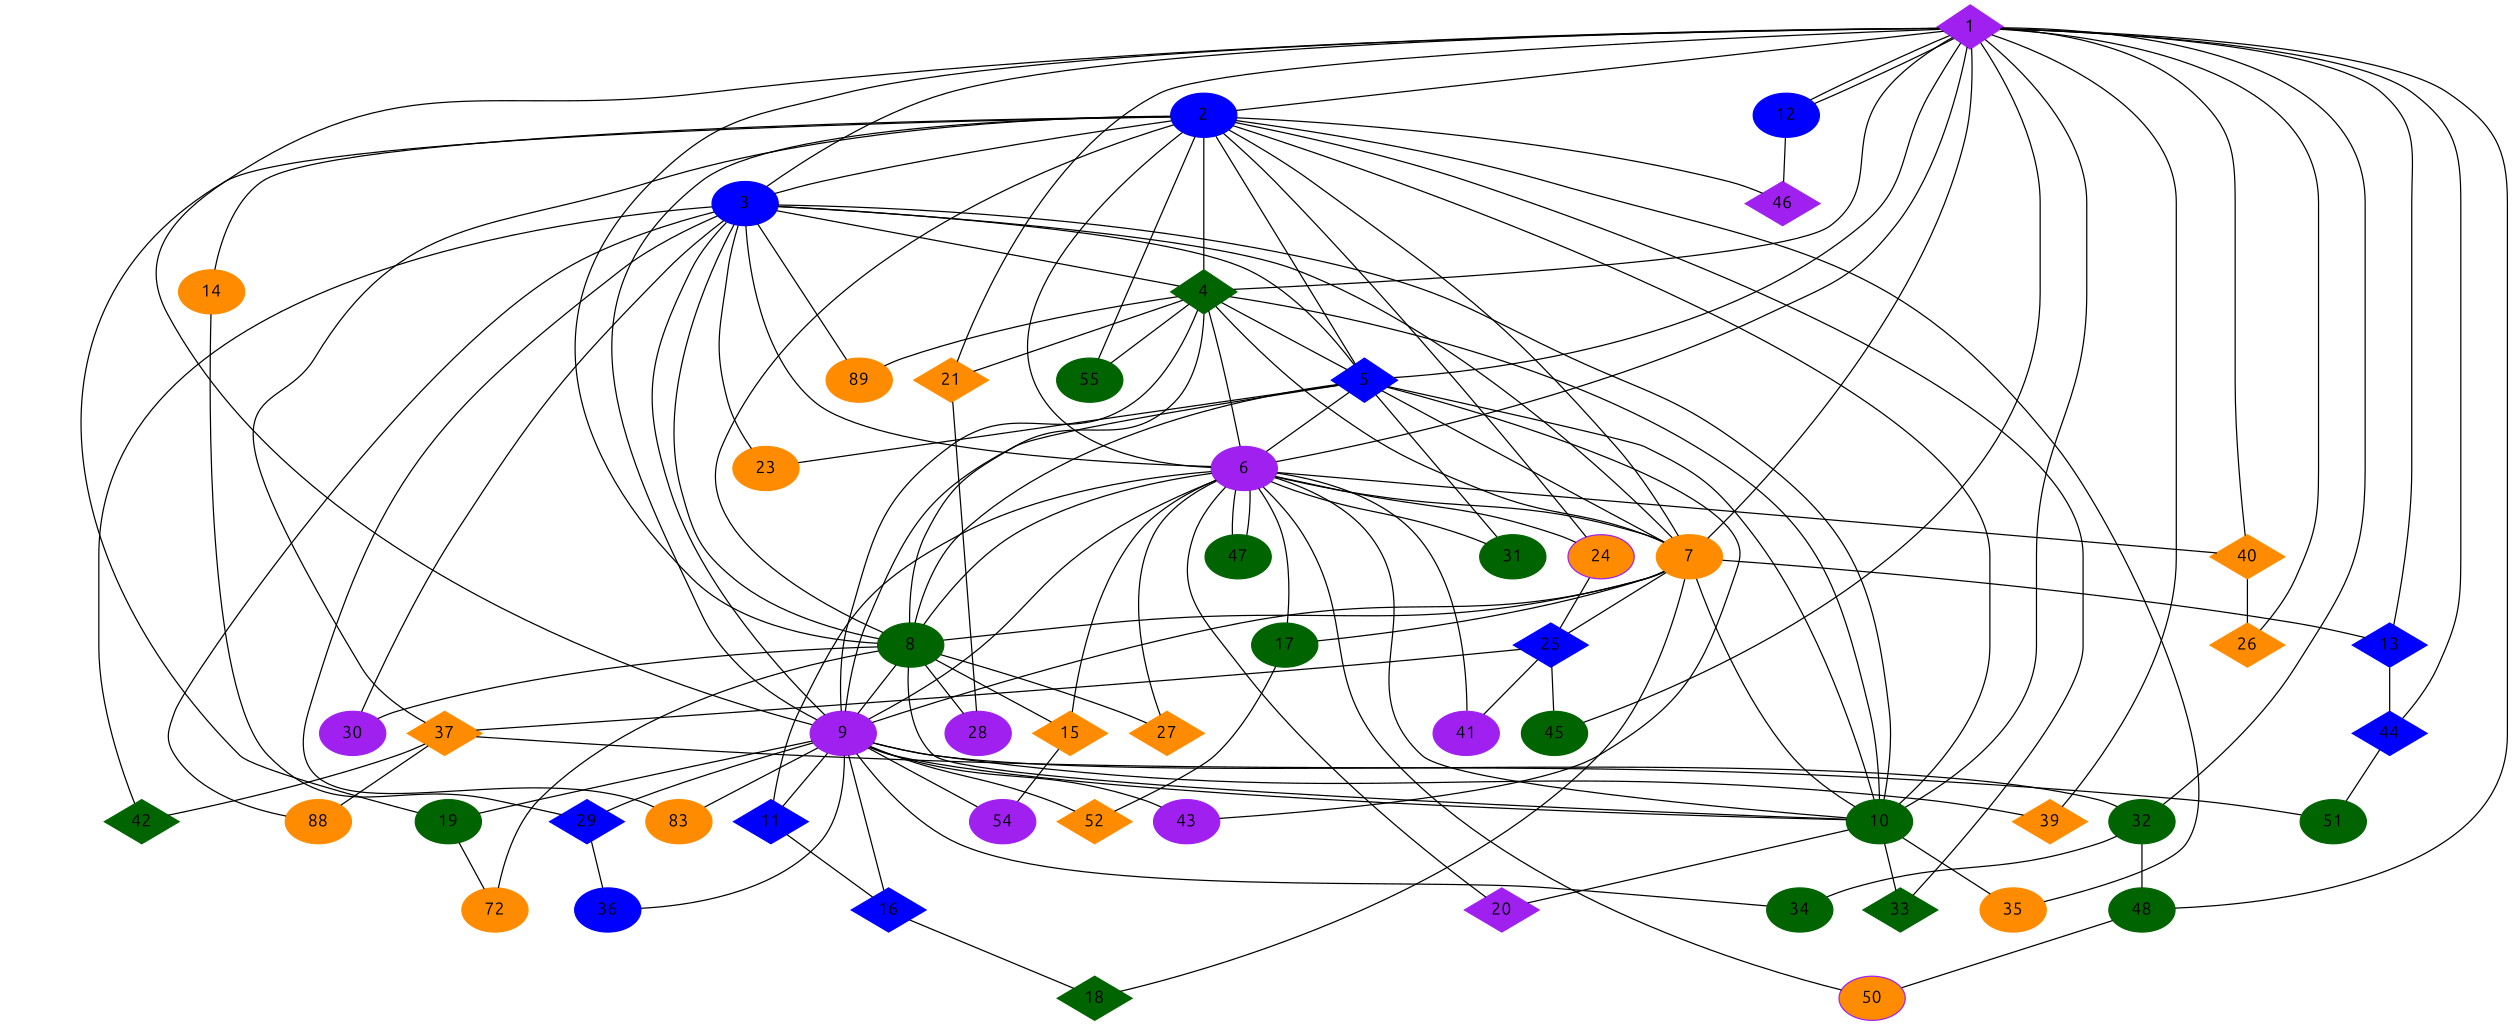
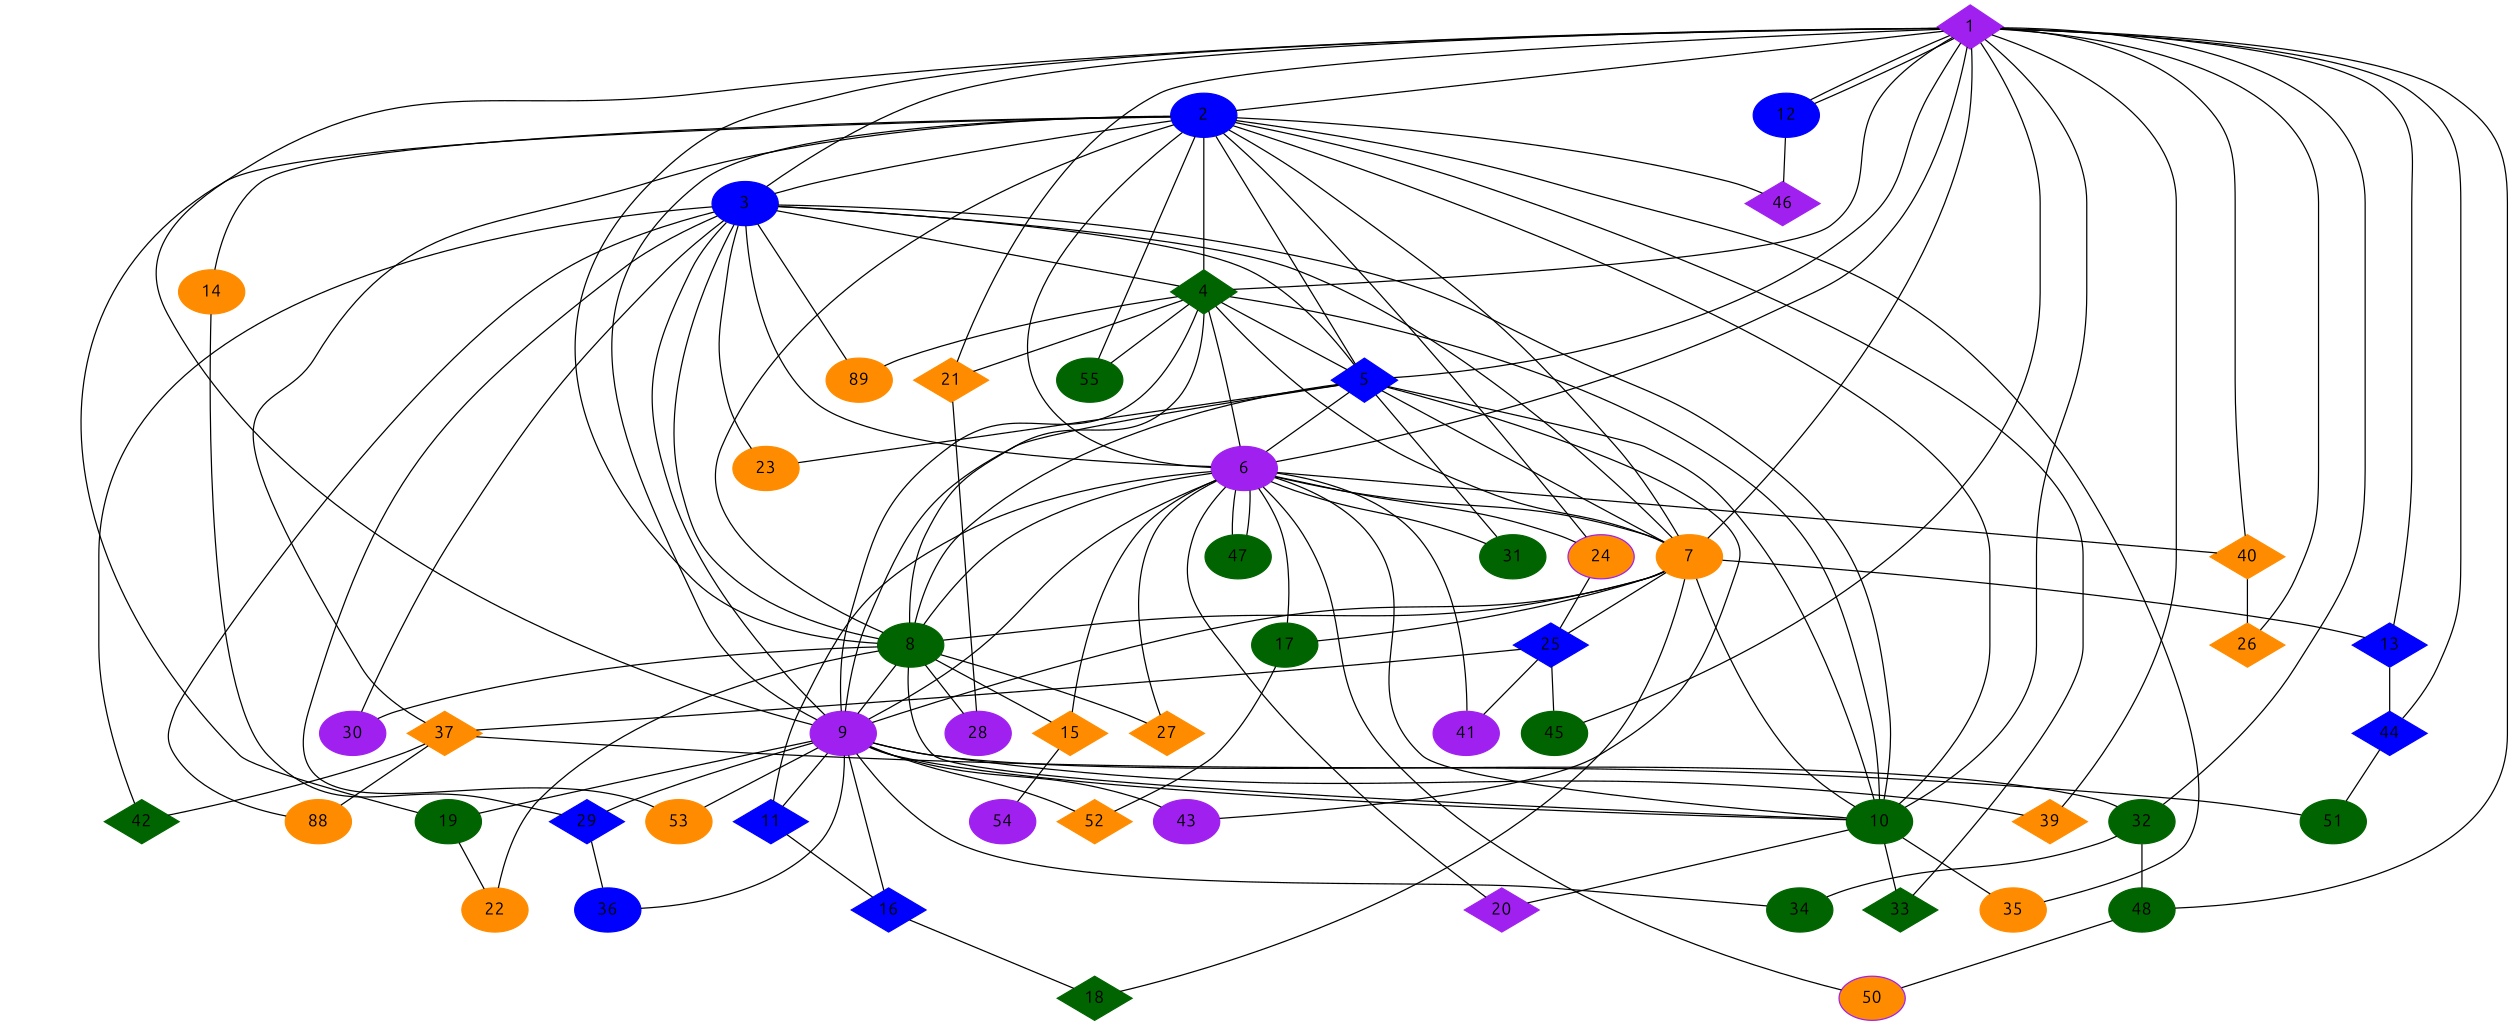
(923, 777) -> none
(679, 822) -> (679, 822)
(495, 910) -> (495, 910)
